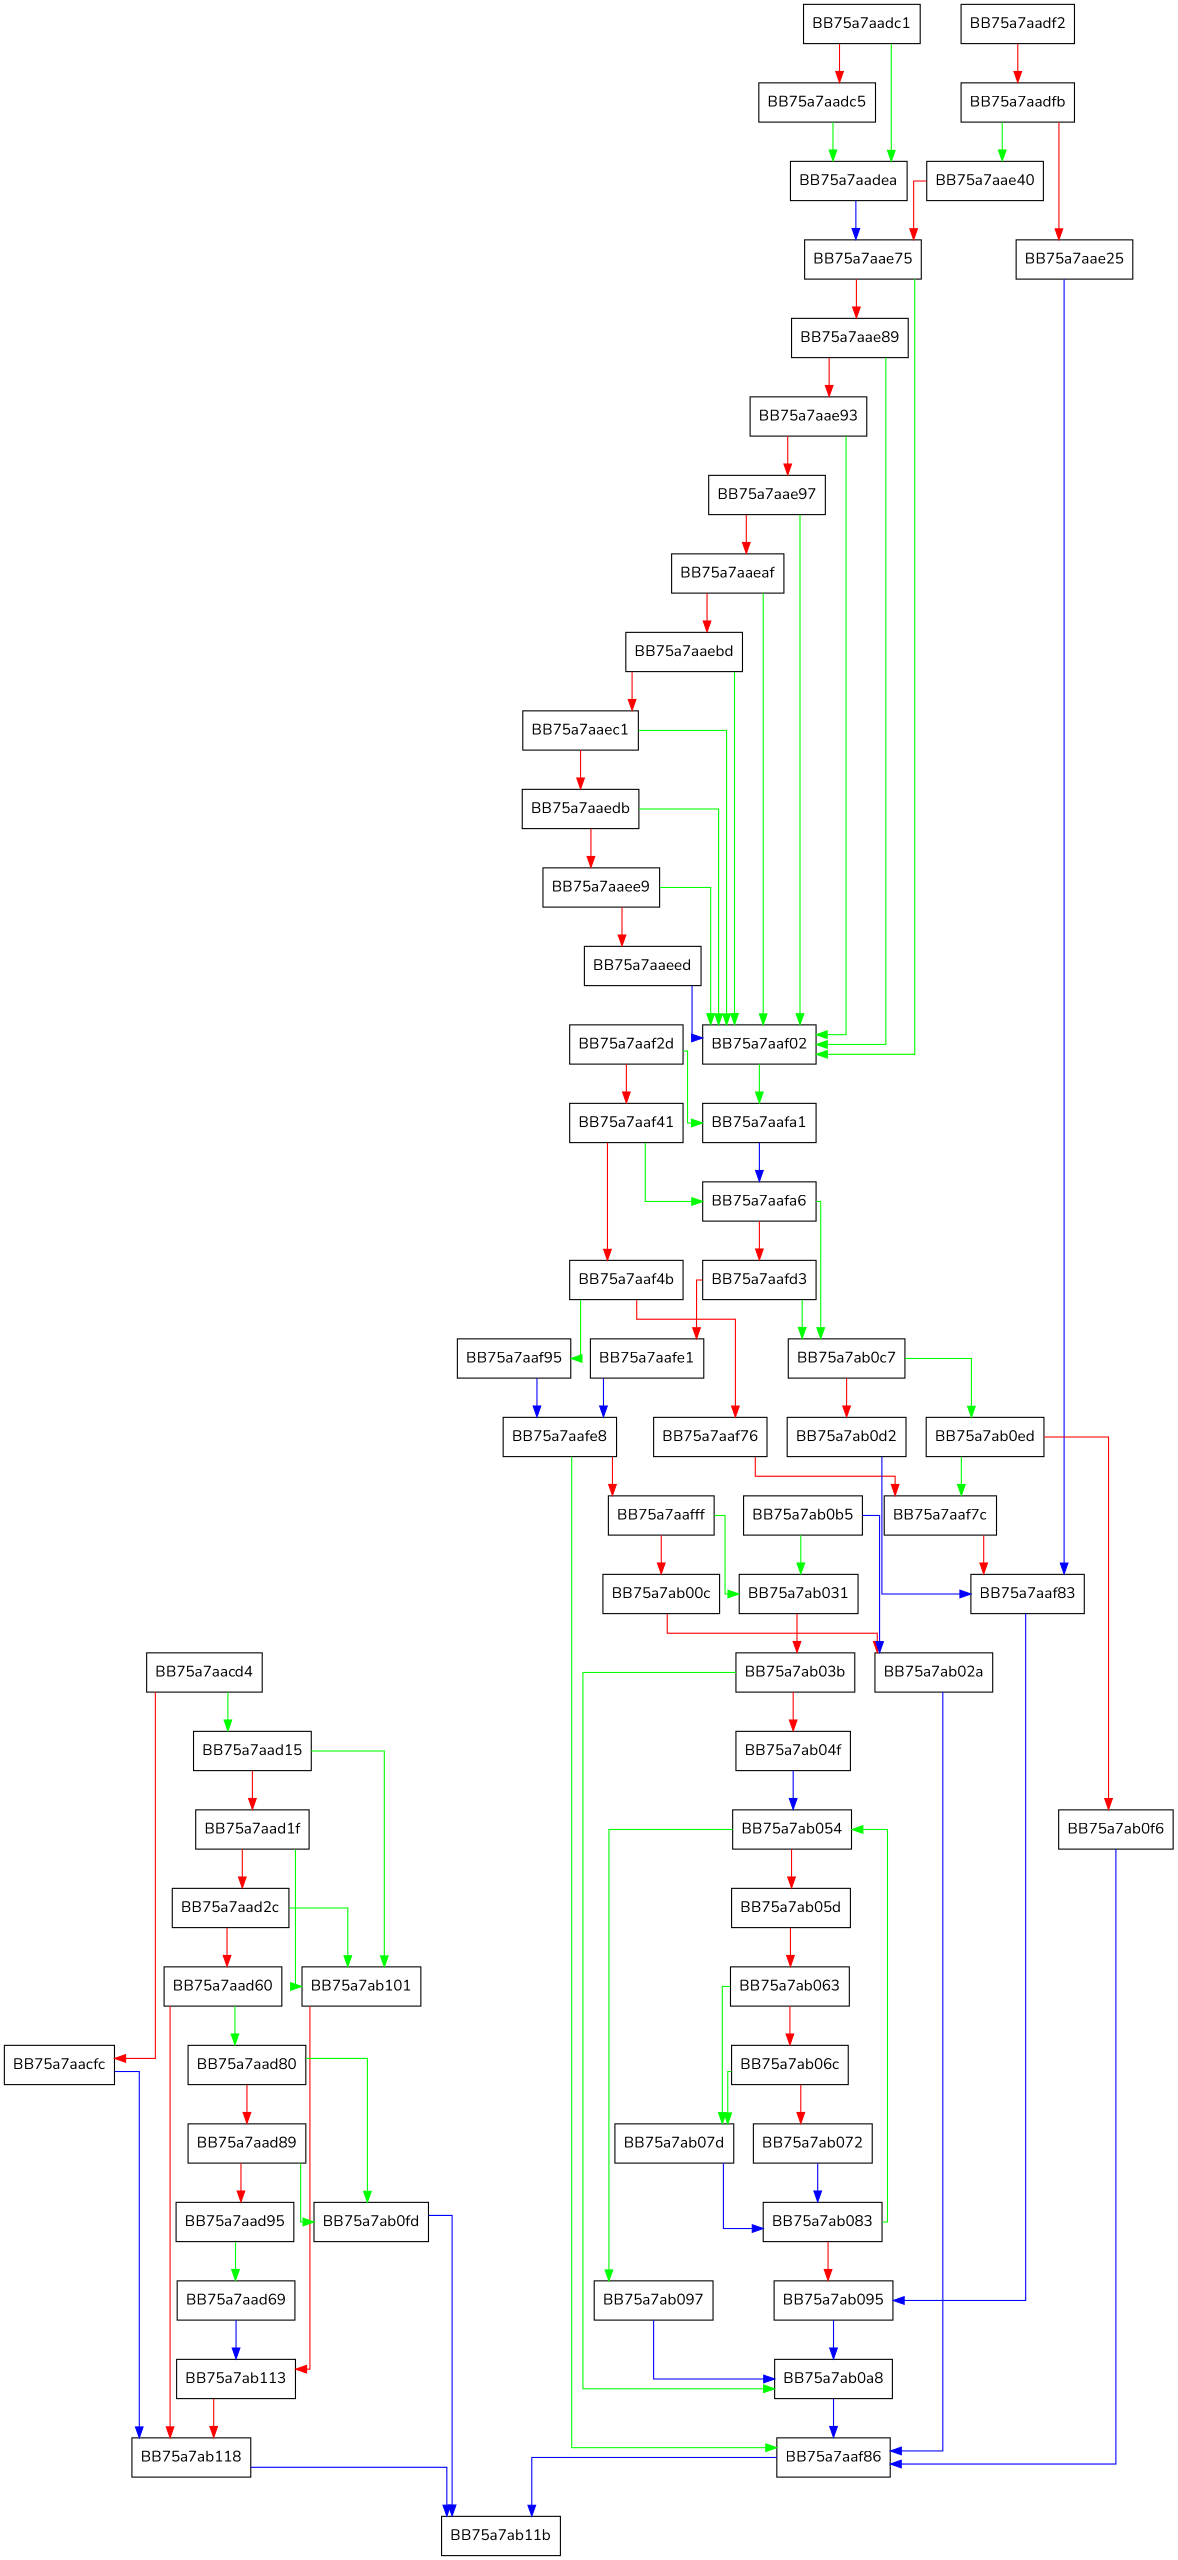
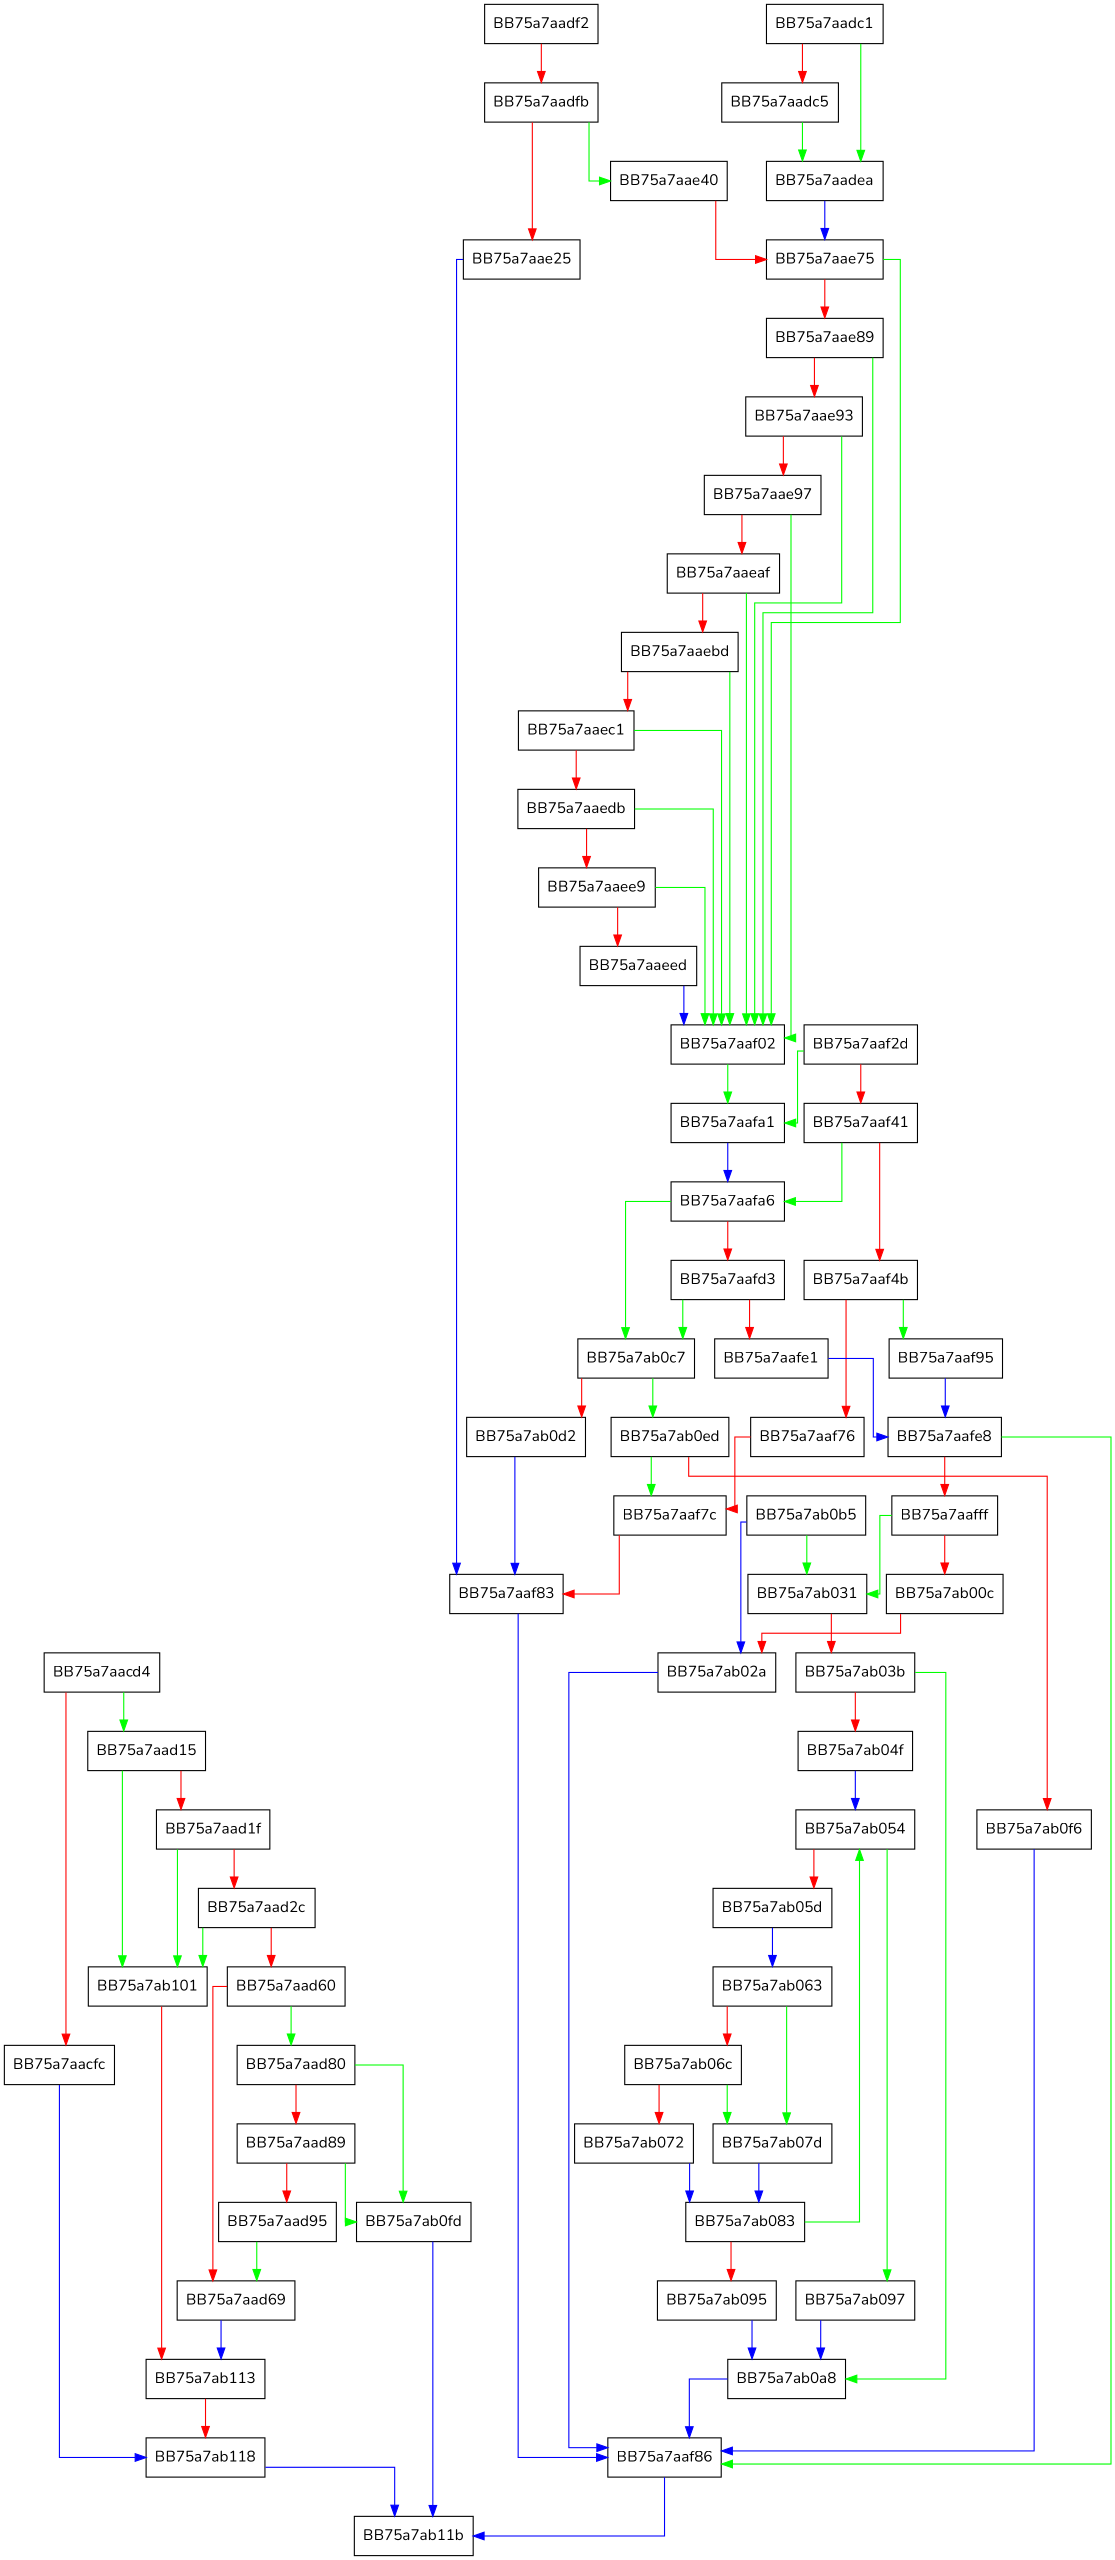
(790, 1942) -> (772, 1942)
(1026, 2018) -> (518, 2075)
(170, 2216) -> (213, 2121)
